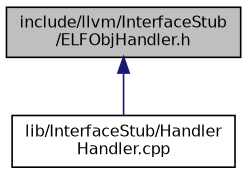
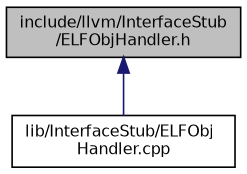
(124, 141) -> (124, 141)
